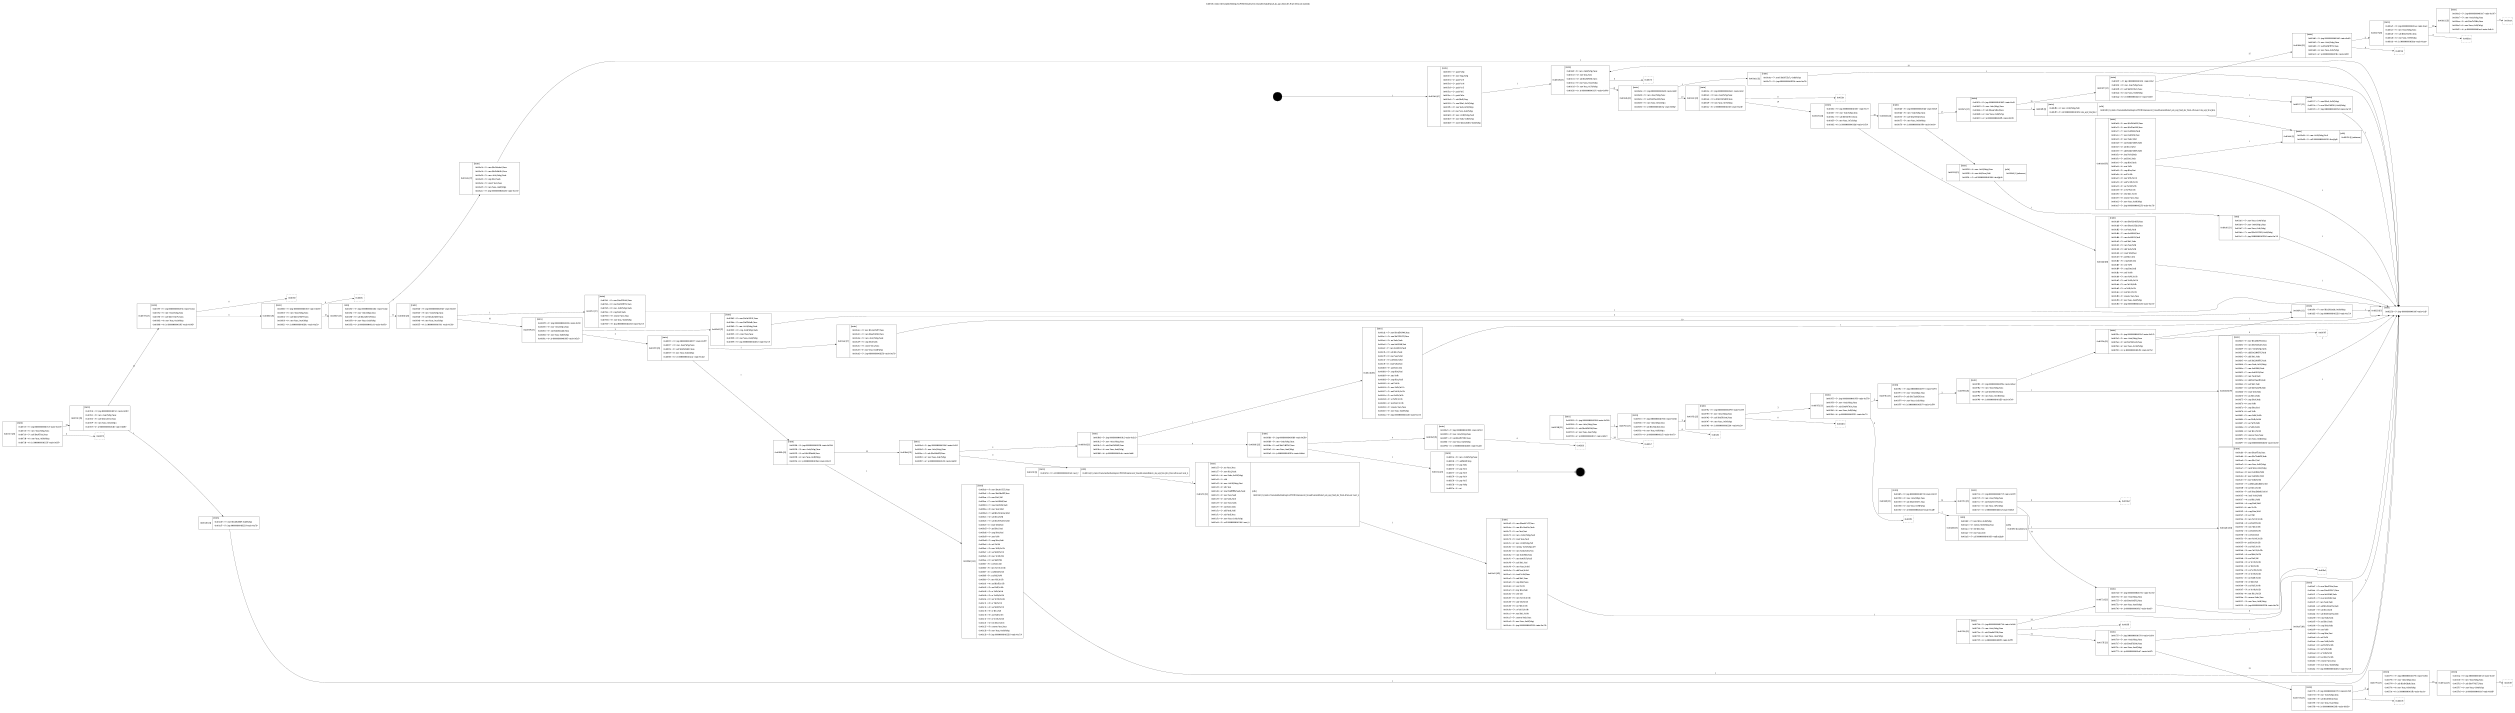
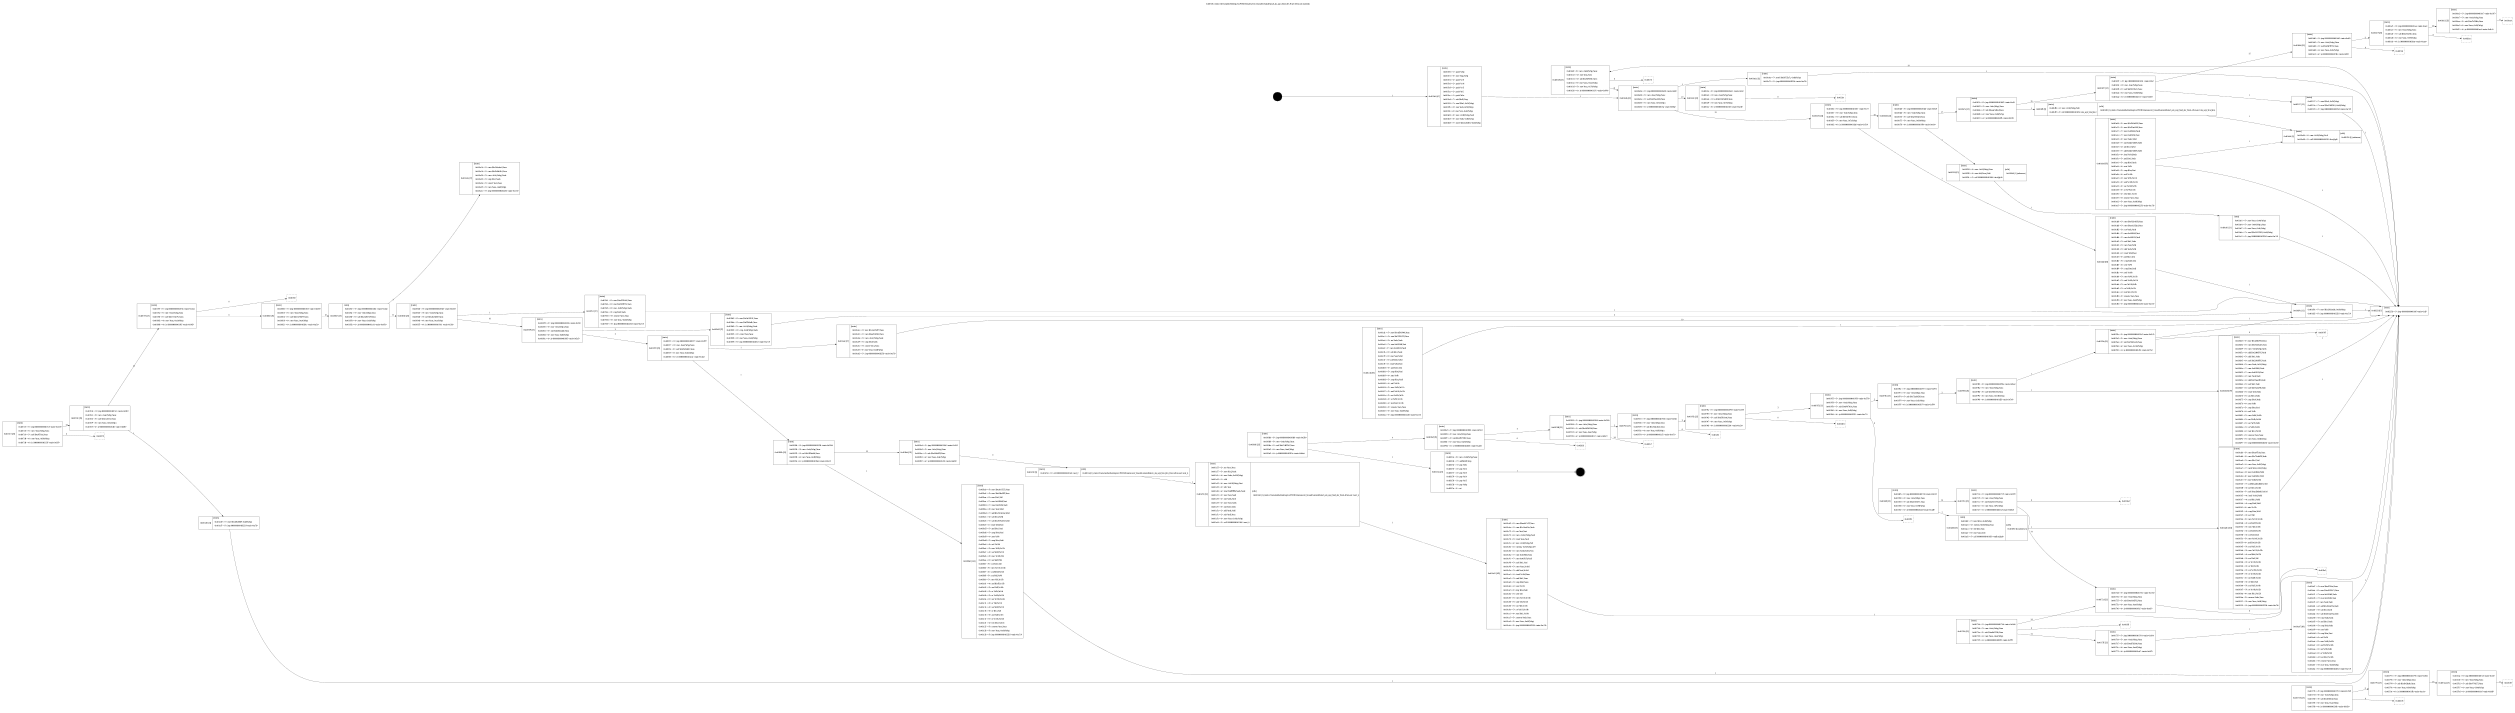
(1531, 61) -> none
(1516, 89) -> (1549, 97)
(1777, 107) -> (1742, 120)
(2272, 280) -> (2225, 287)
(359, 298) -> none
none -> (1516, 432)
(1107, 445) -> none
(2223, 670) -> none
